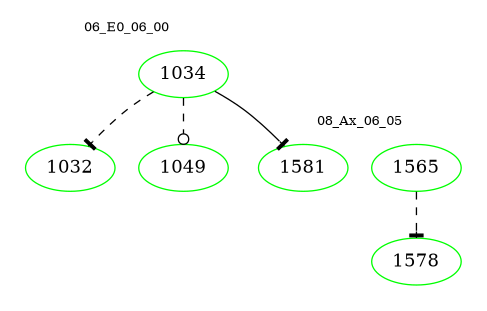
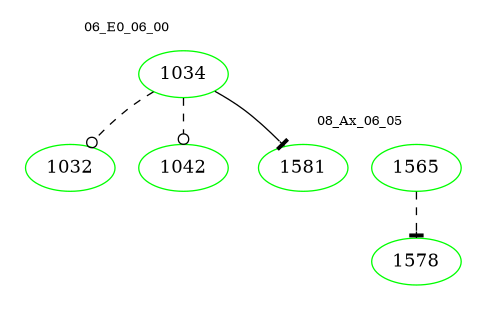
(121, 114) -> (123, 113)
(183, 168) -> (183, 168)
